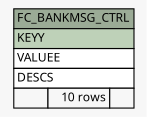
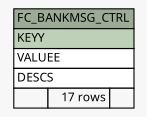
(84, 98) -> (84, 98)
